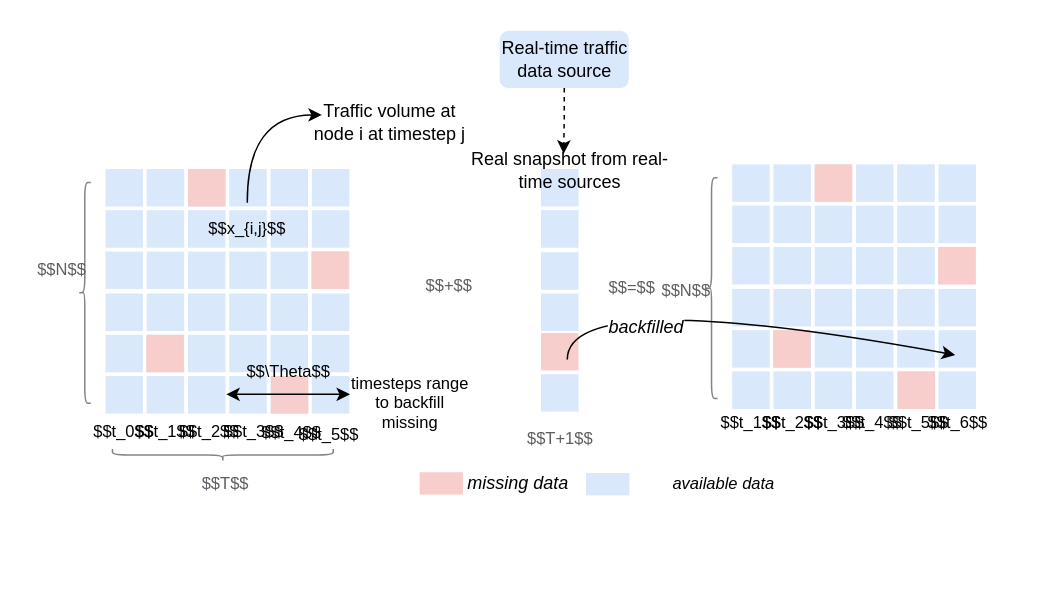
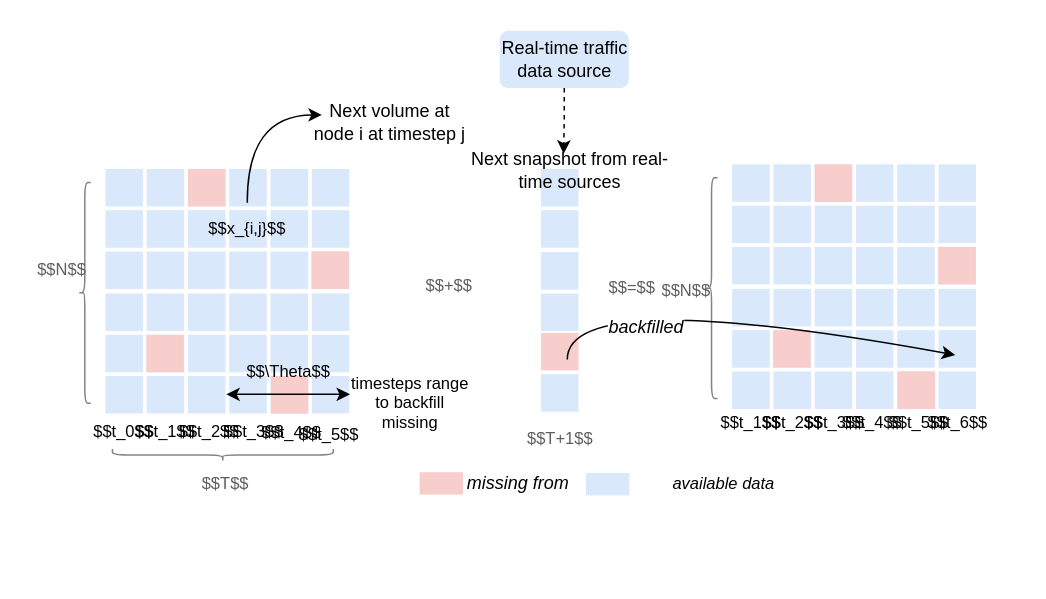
(390, 122) -> (390, 122)
(570, 170) -> (570, 170)
(518, 484) -> (518, 484)
